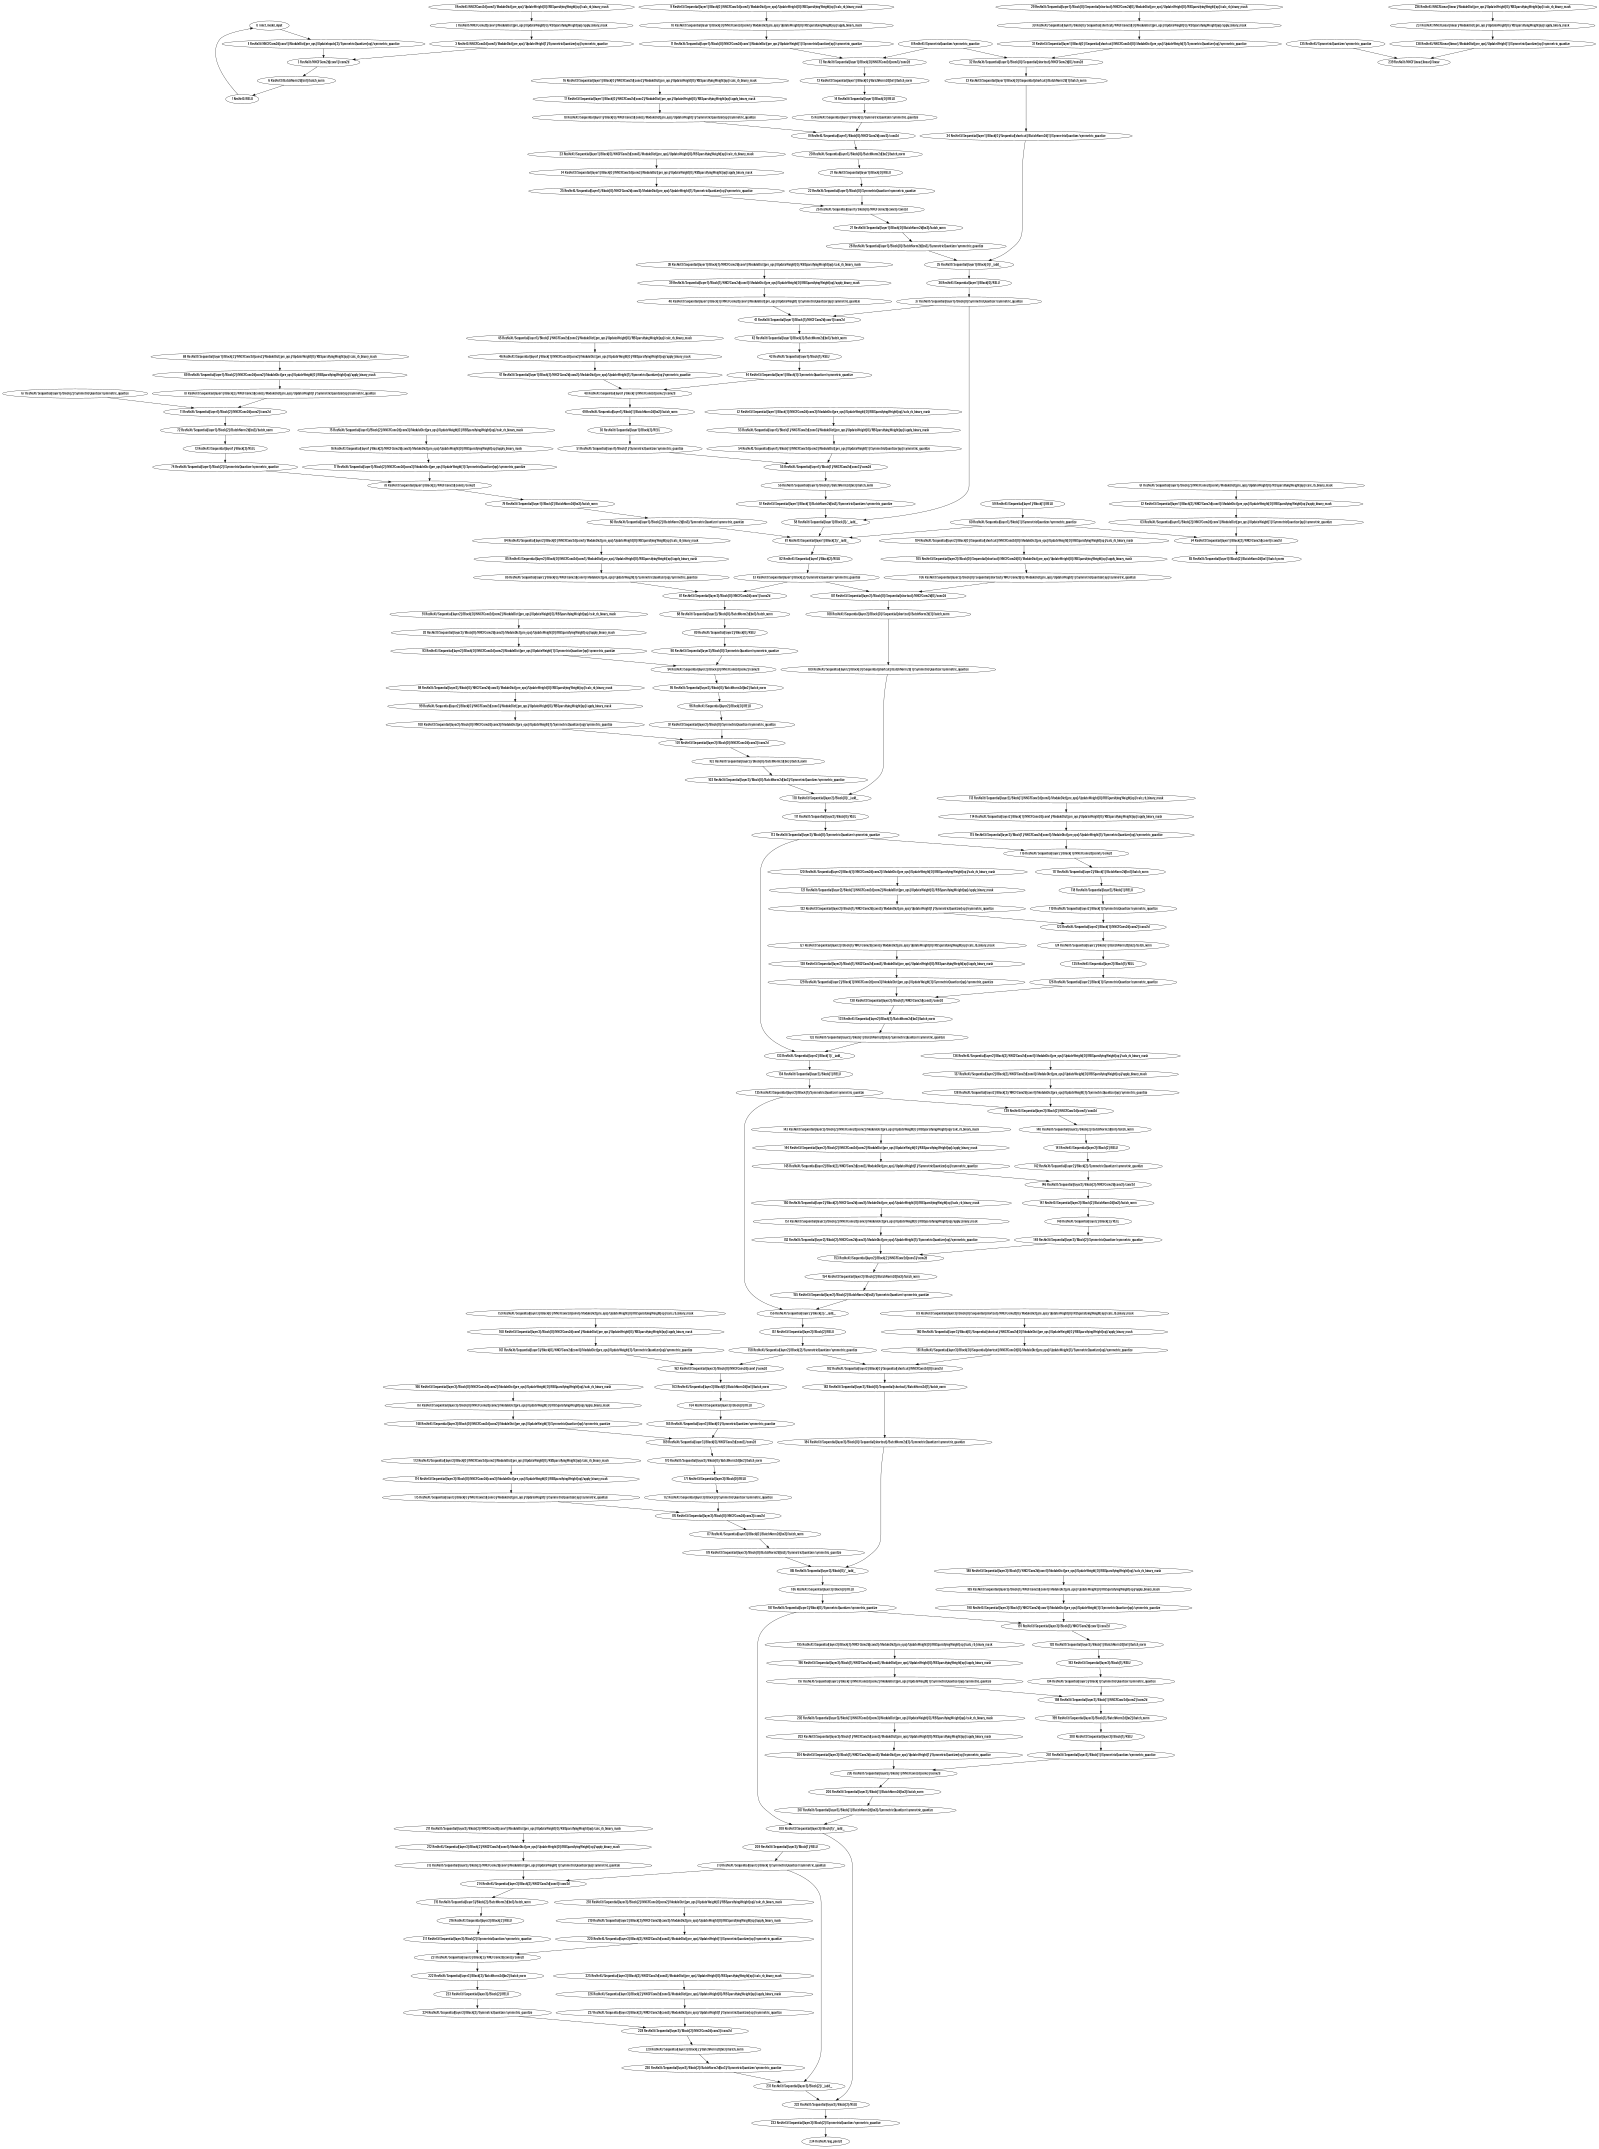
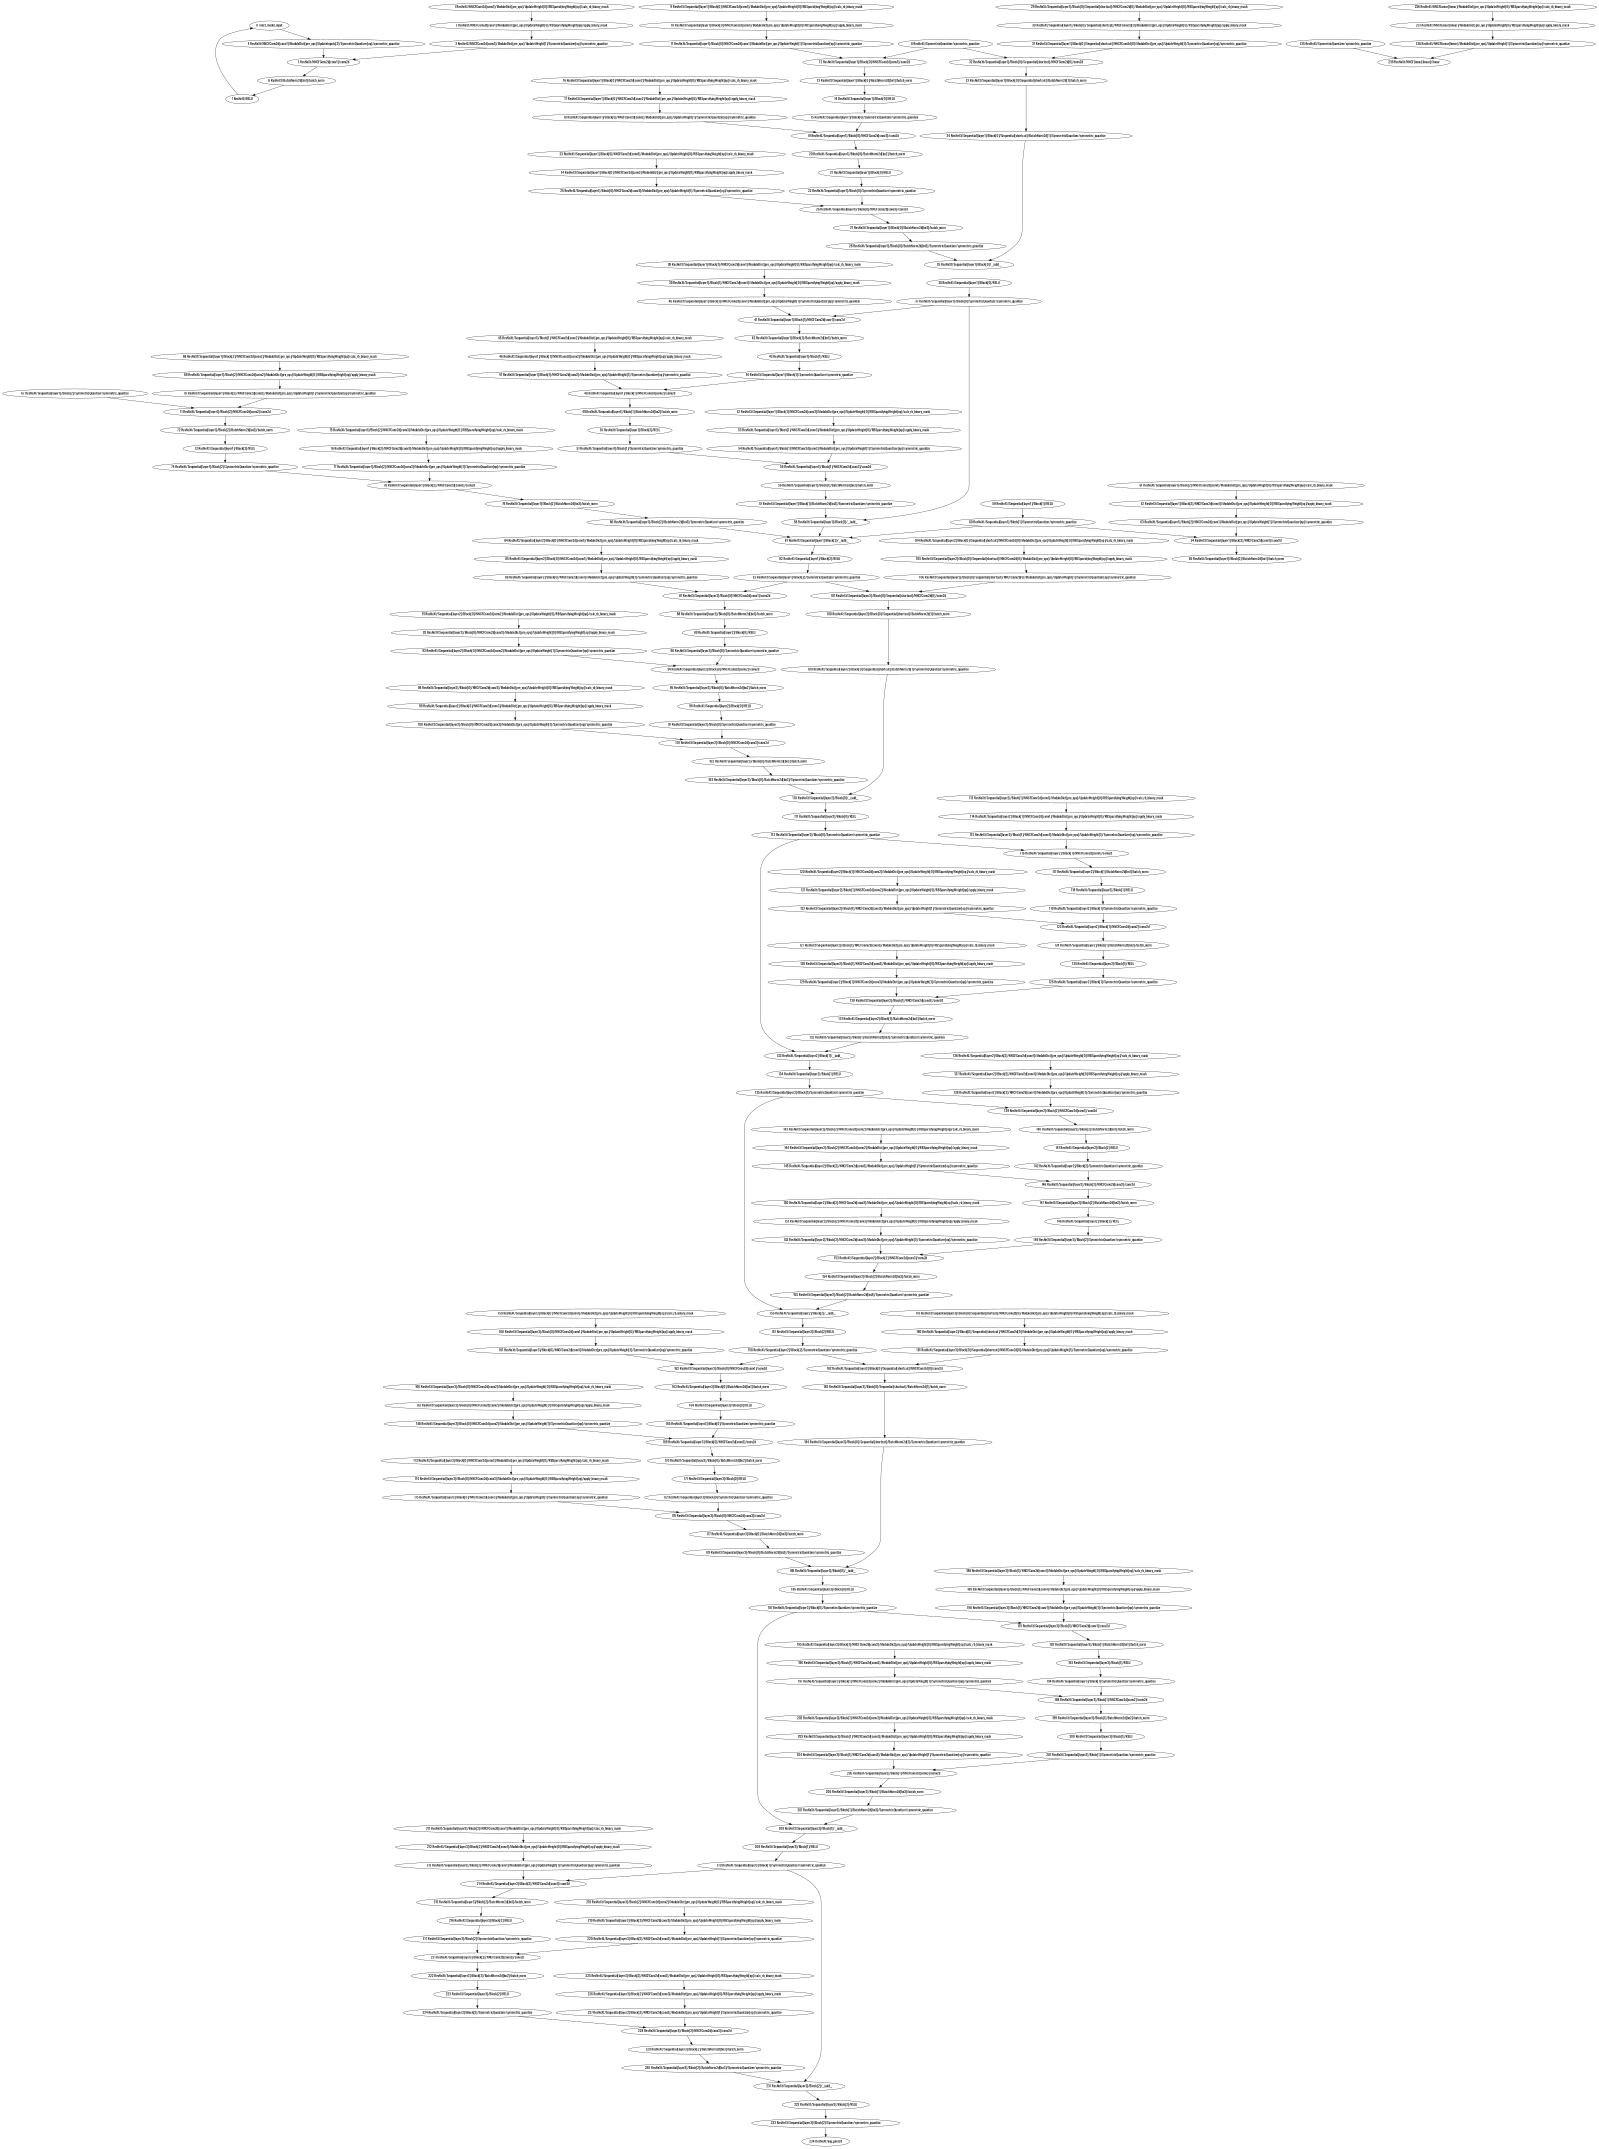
(969, 273) -> none
(852, 1962) -> (800, 1837)
